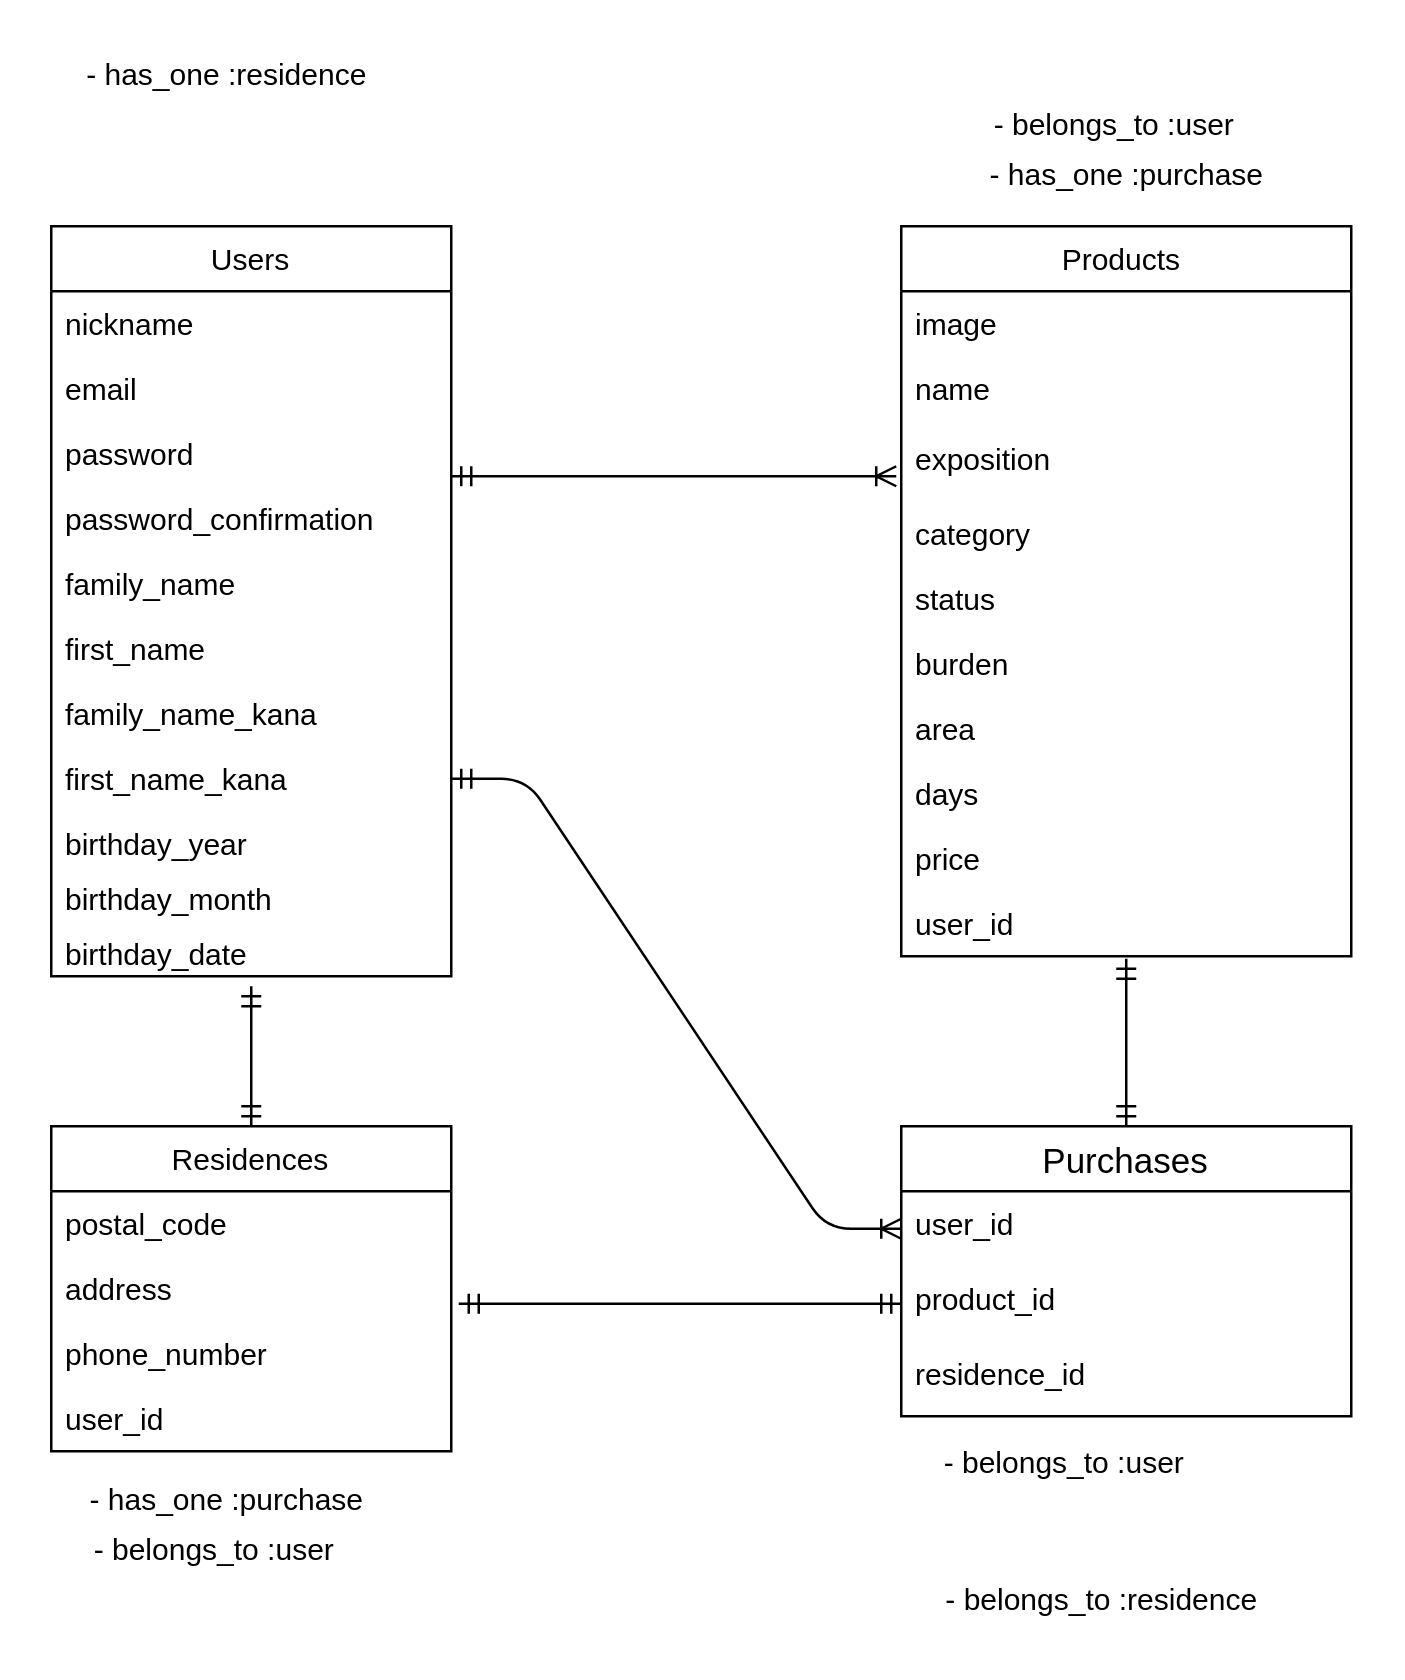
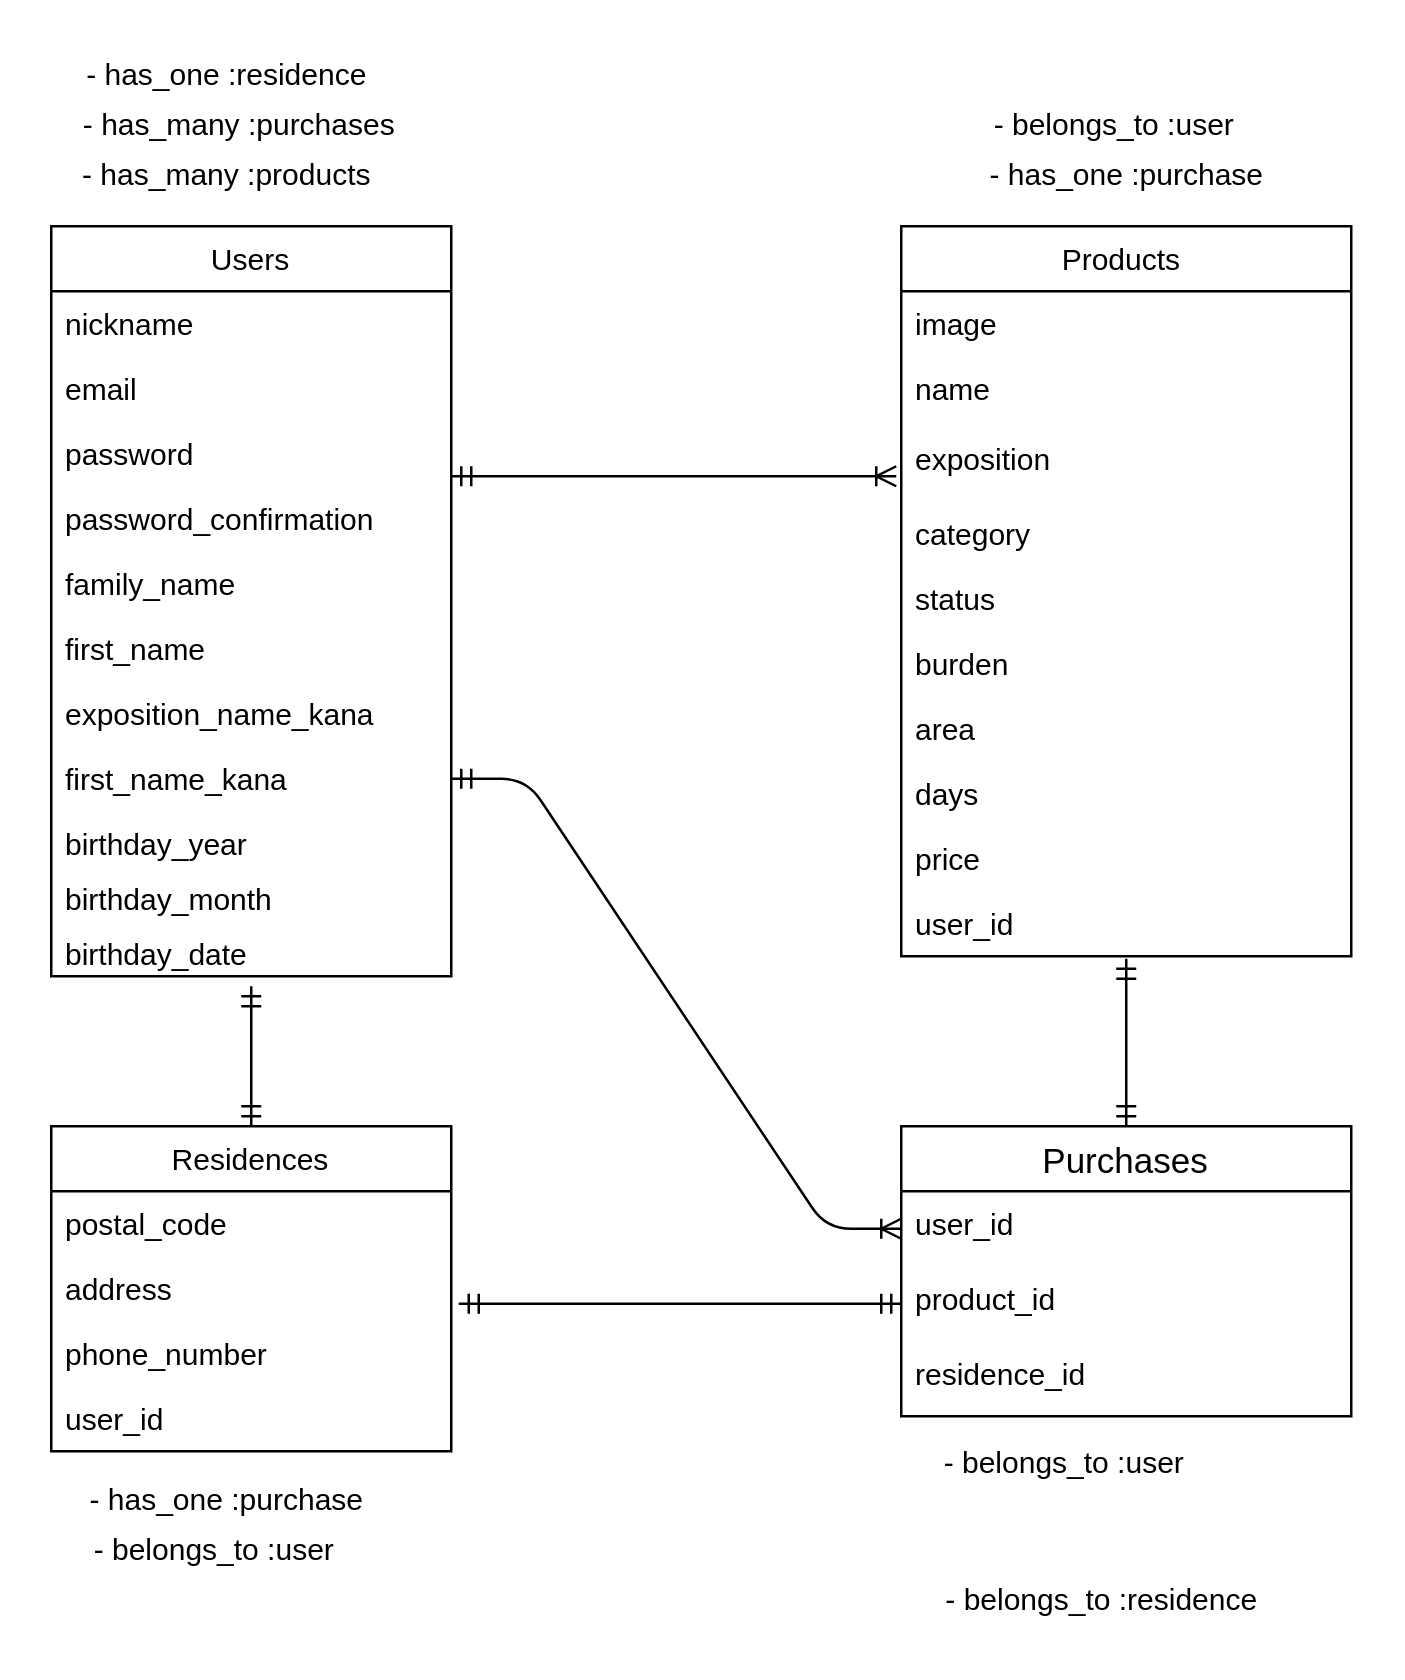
none -> (239, 126)
none -> (226, 176)
(192, 715) -> (225, 715)
